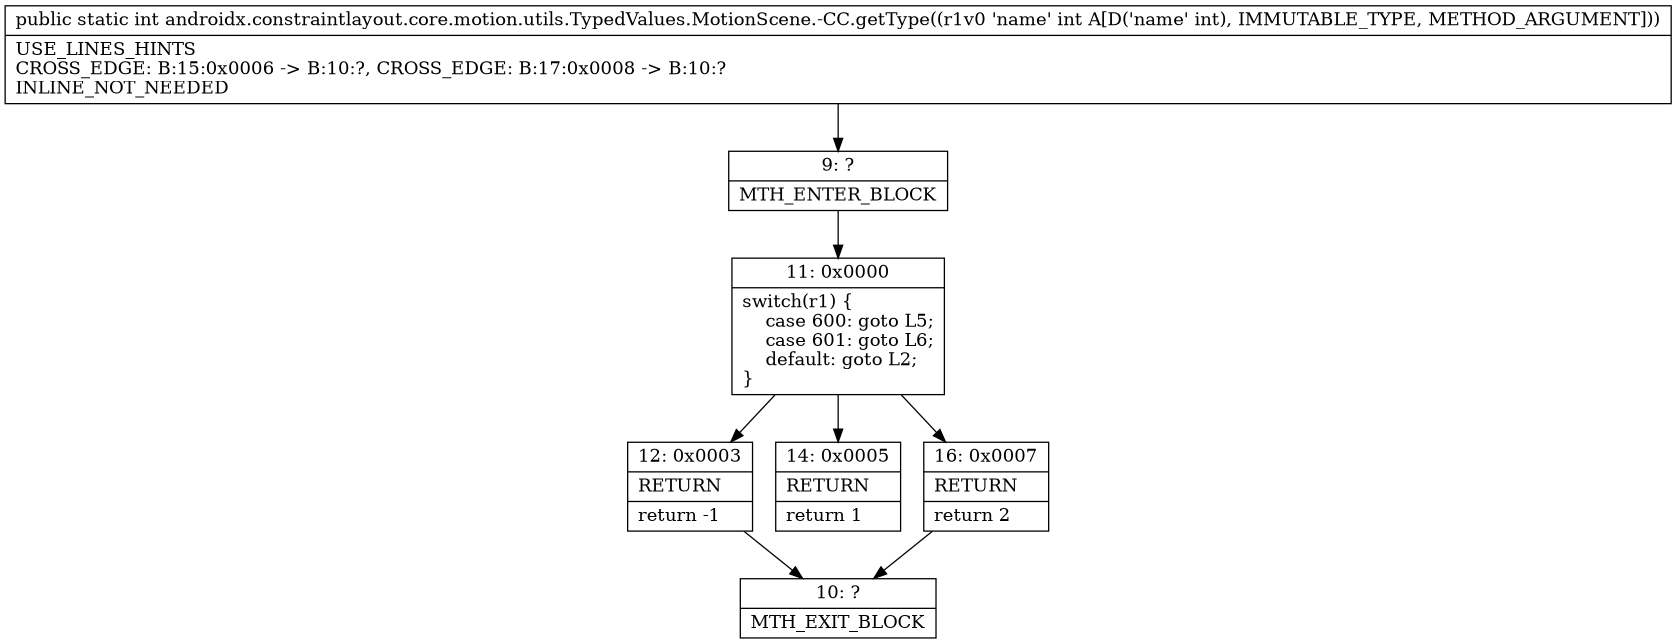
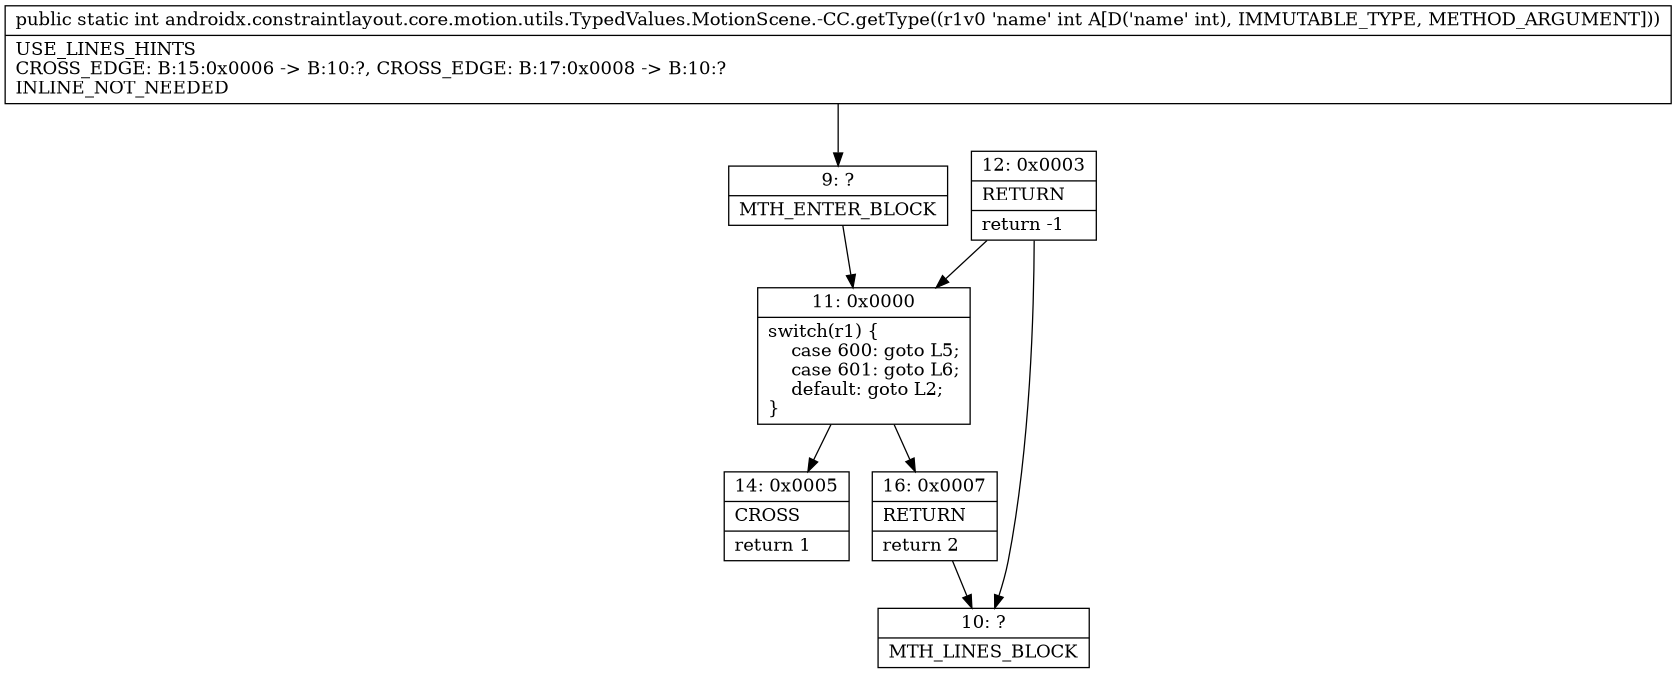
(757, 414) -> (966, 260)
(828, 486) -> (768, 516)
(838, 623) -> (984, 652)
